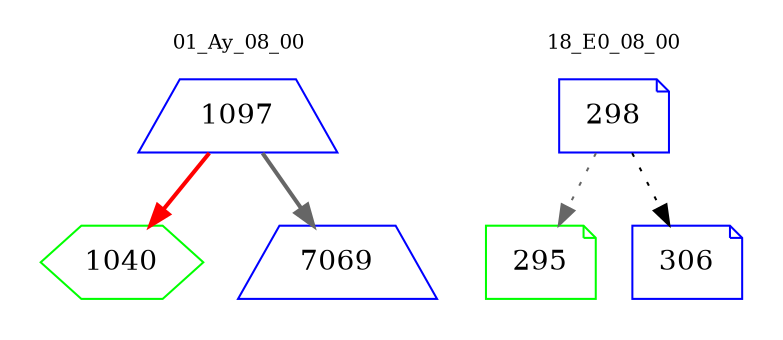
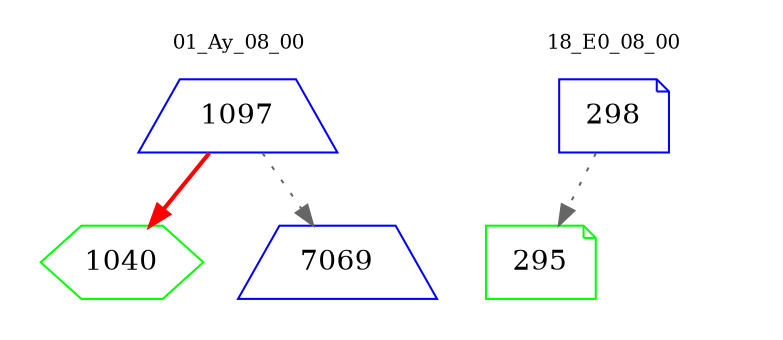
(282, 181) -> (282, 181)
(687, 262) -> none
